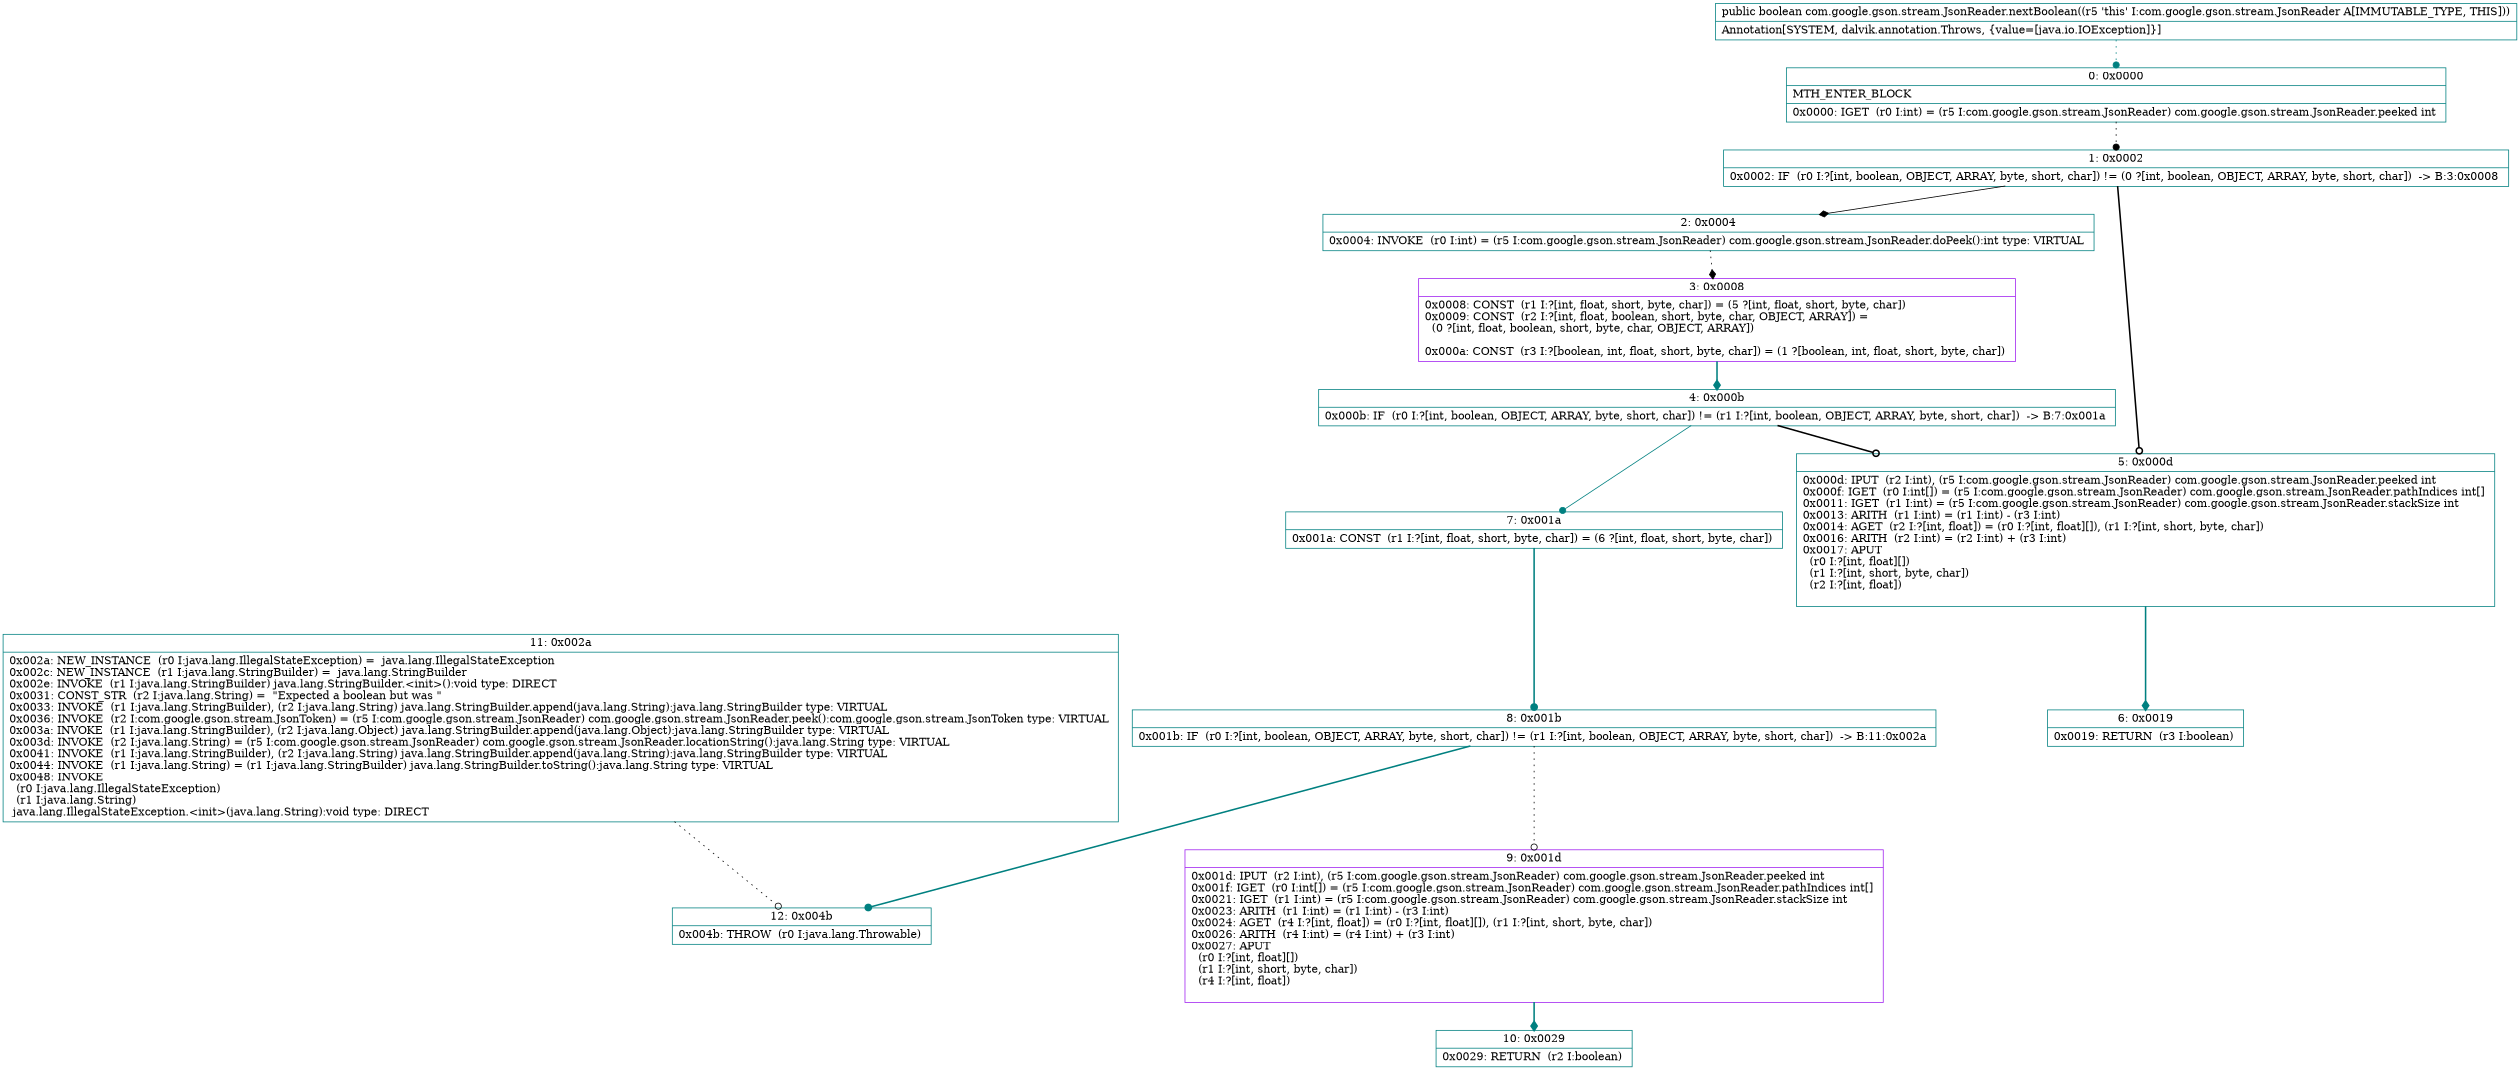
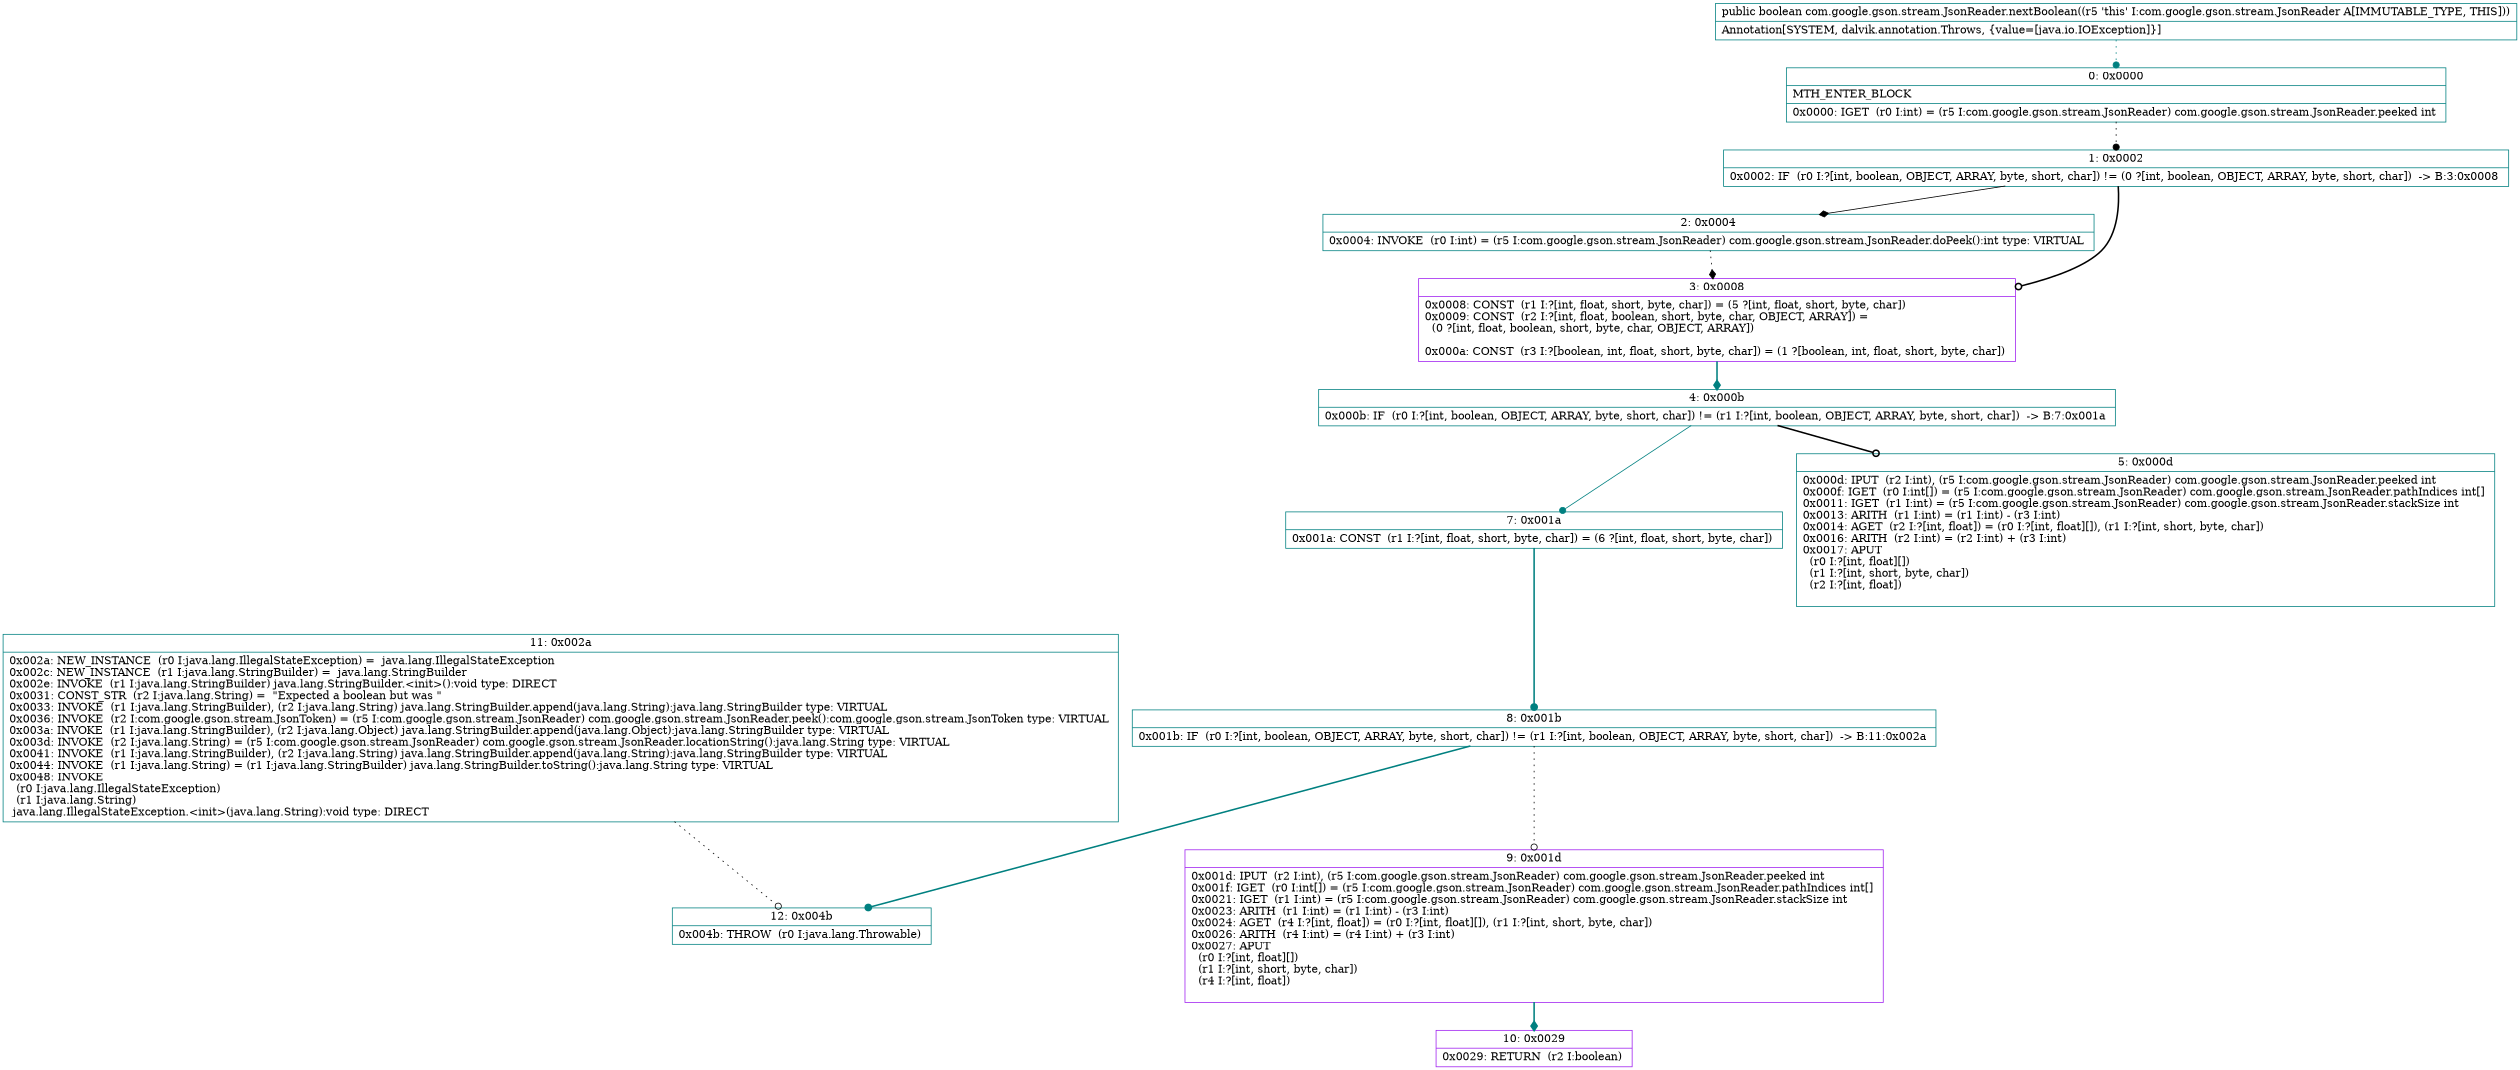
(2128, 317) -> (2094, 257)
(2146, 728) -> none
(1534, 1049) -> (1534, 1049)
